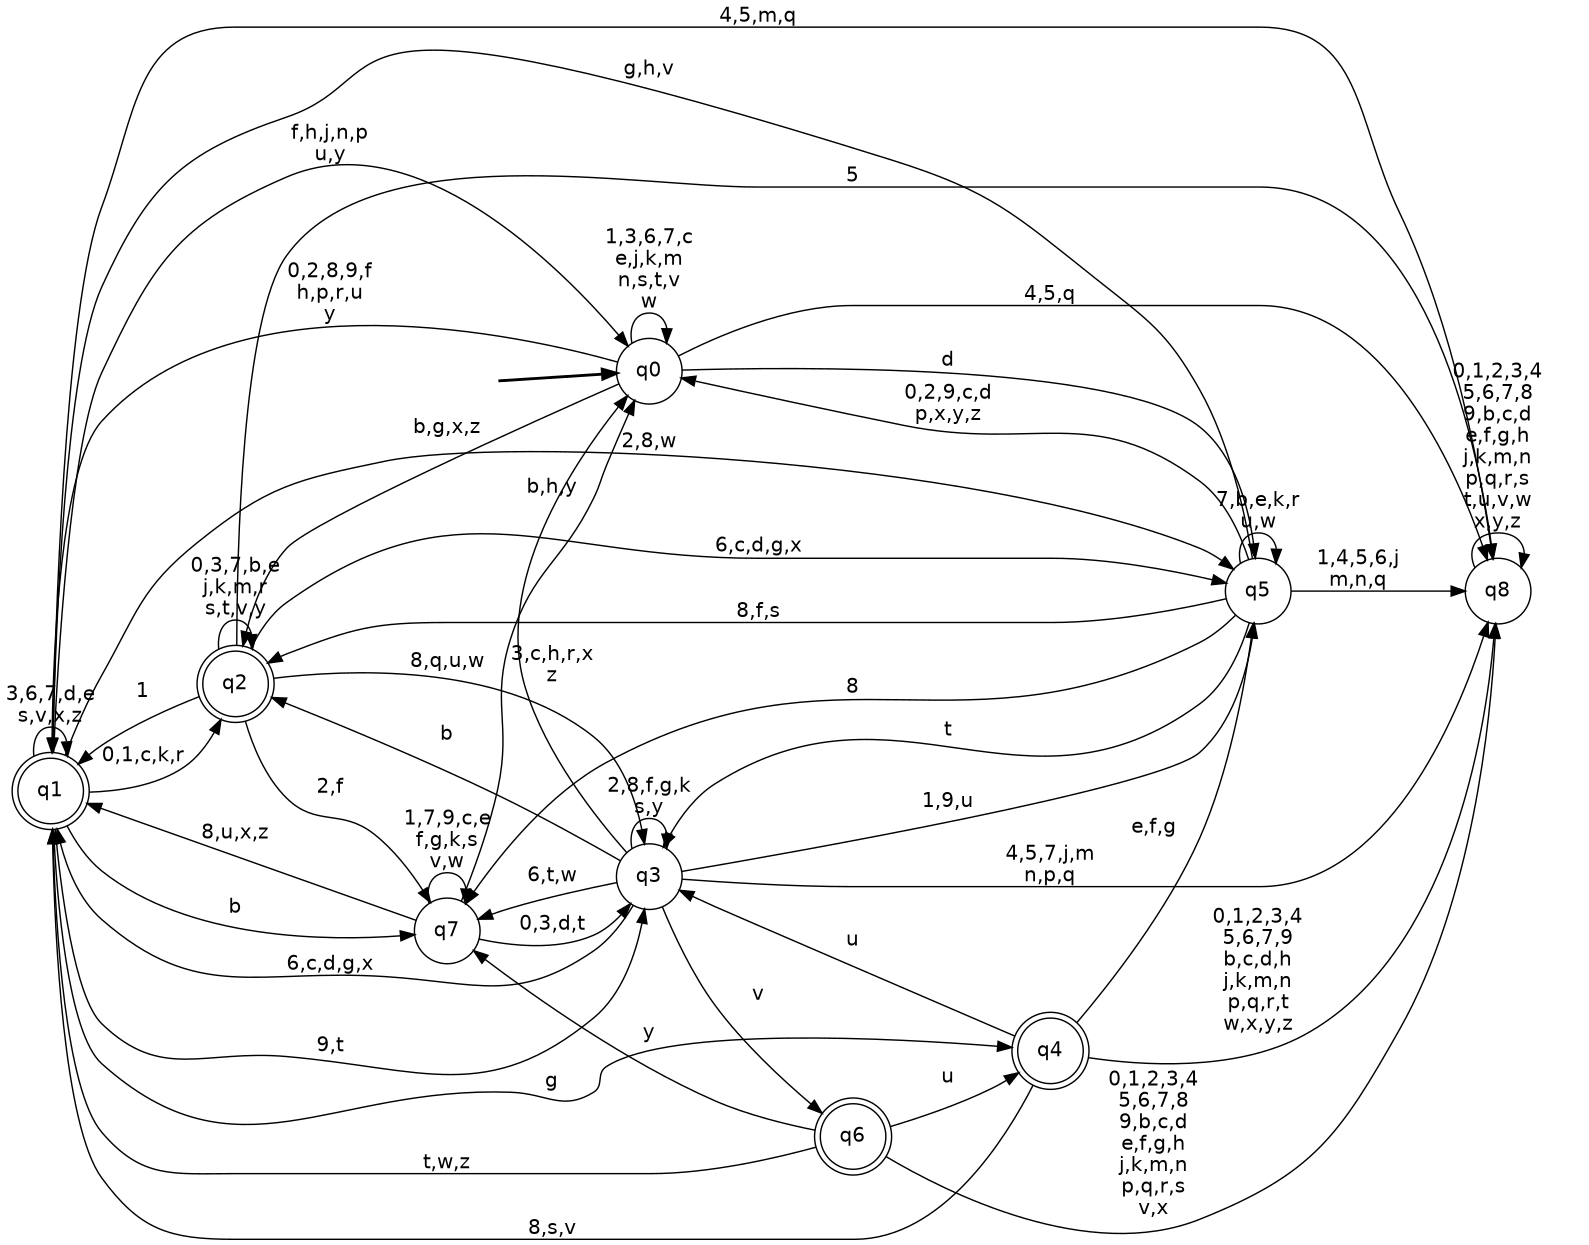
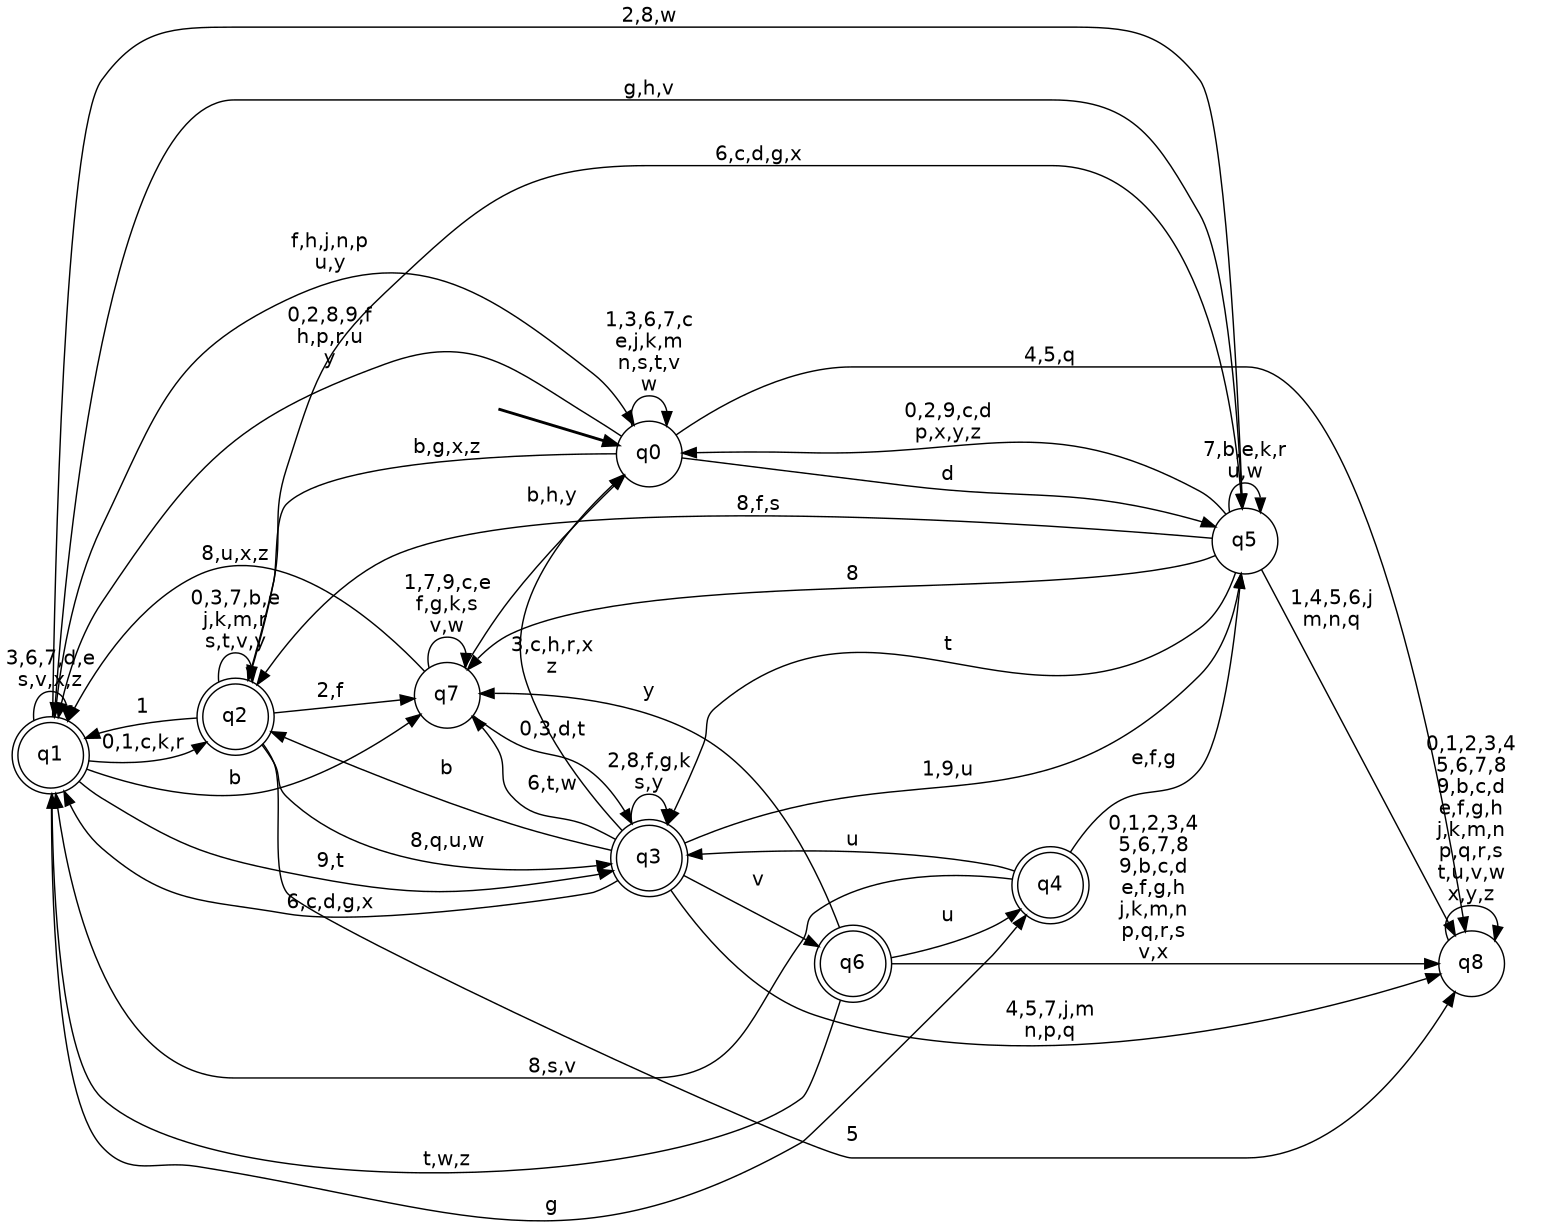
(649, 27) -> none
(649, 877) -> (649, 858)
(1391, 957) -> none
